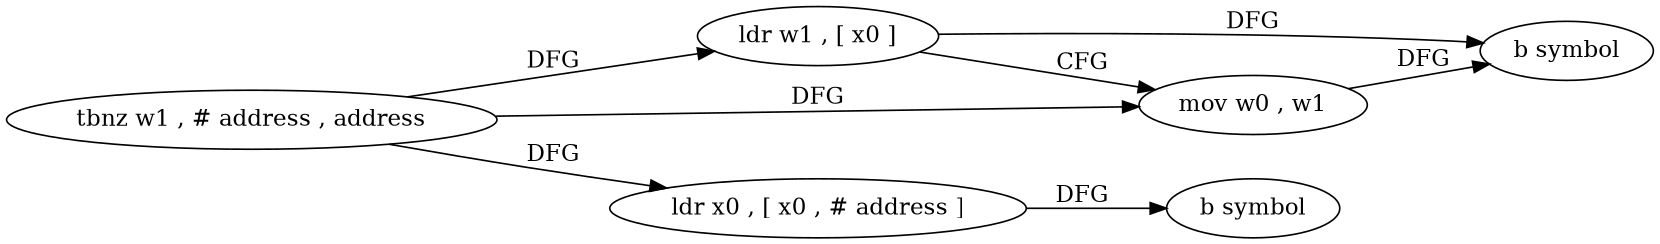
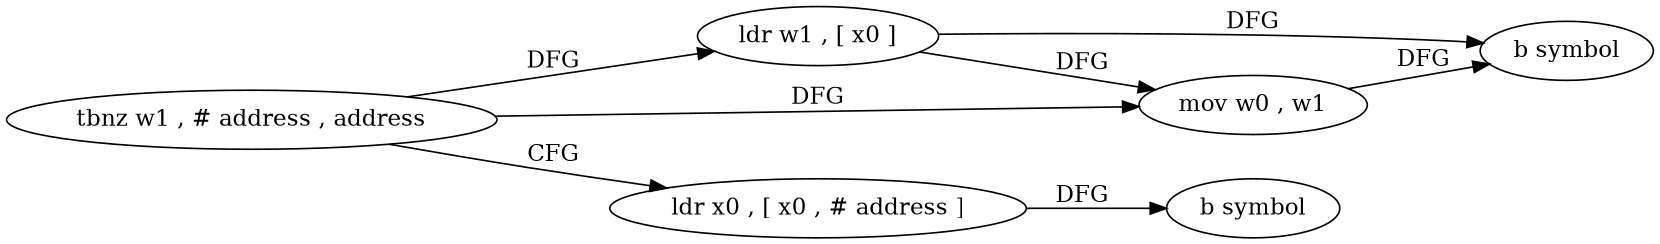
(1083, 63) -> (1083, 63)
(554, 155) -> (554, 155)
